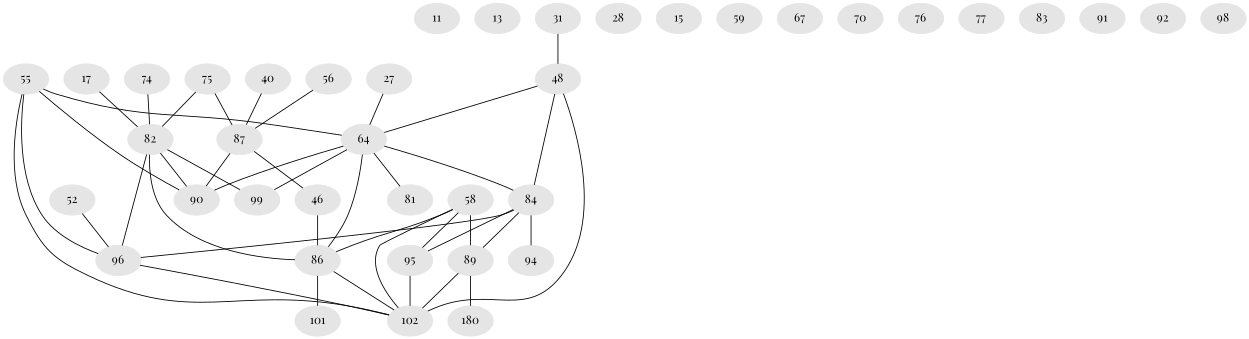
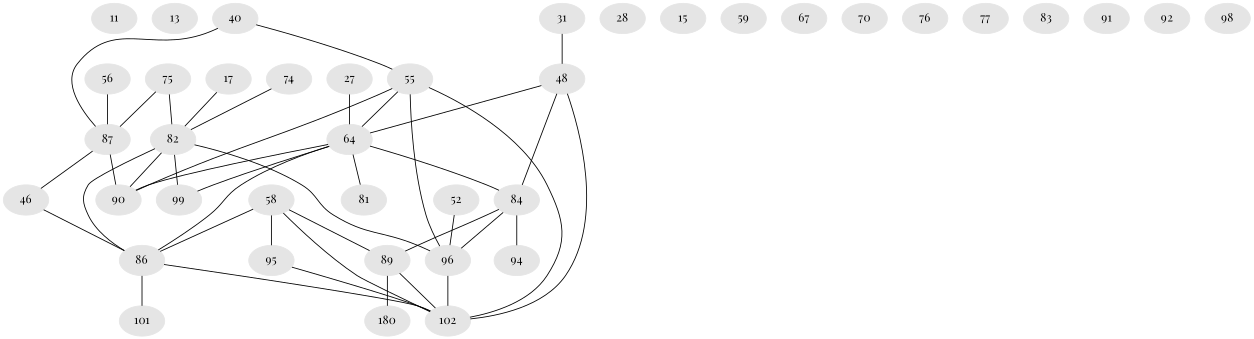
none -> (325, 45)
(477, 227) -> none
